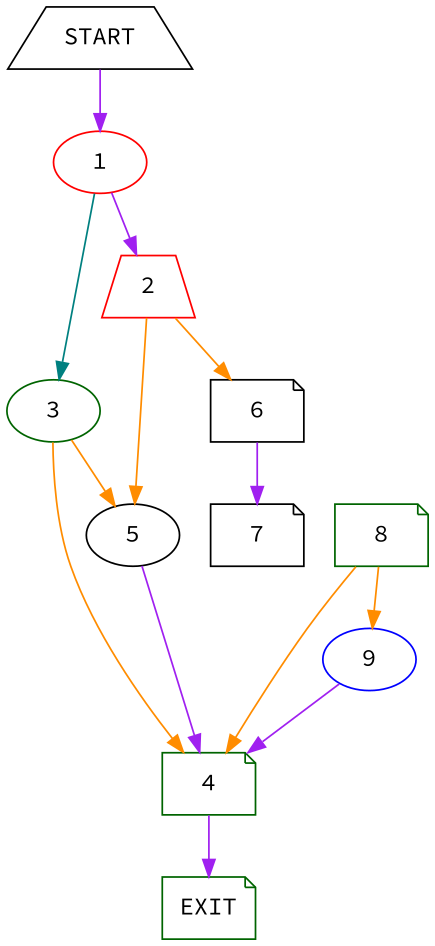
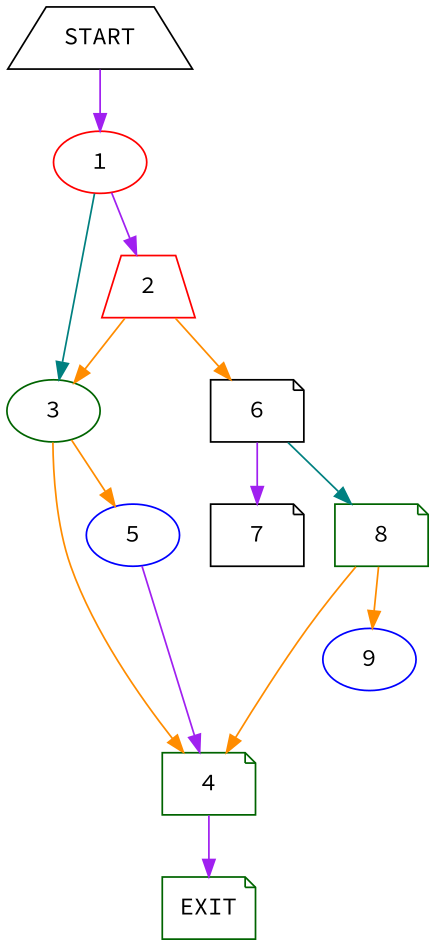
(141, 402) -> (105, 344)
none -> (313, 467)
(133, 535) -> (133, 535)
(301, 713) -> none
